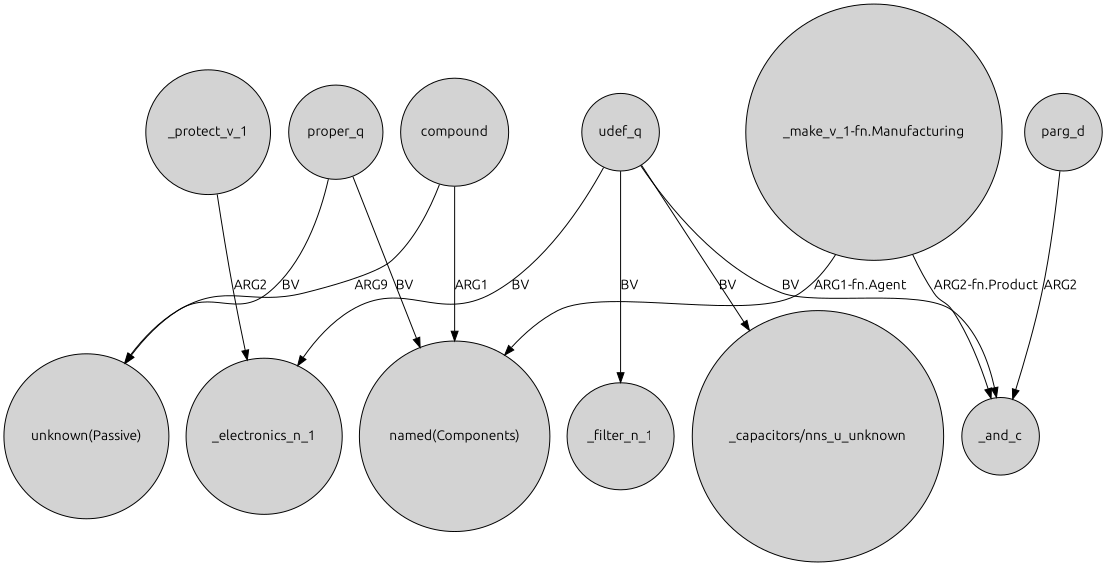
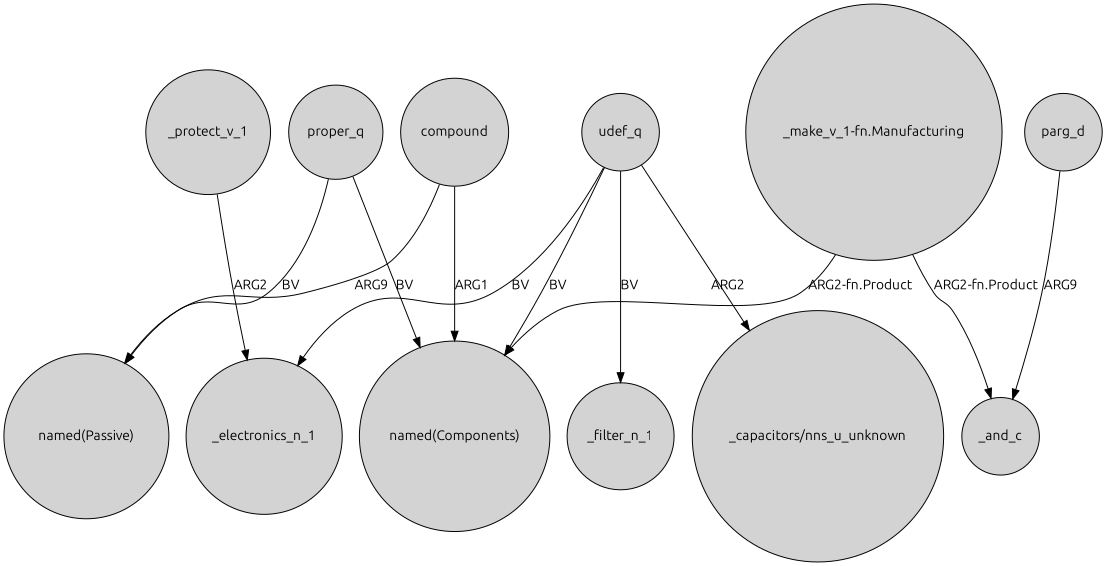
(728, 286) -> (728, 286)
(860, 286) -> (860, 286)
(1061, 286) -> (1061, 286)
(816, 298) -> (559, 259)
(86, 436) -> (86, 436)
